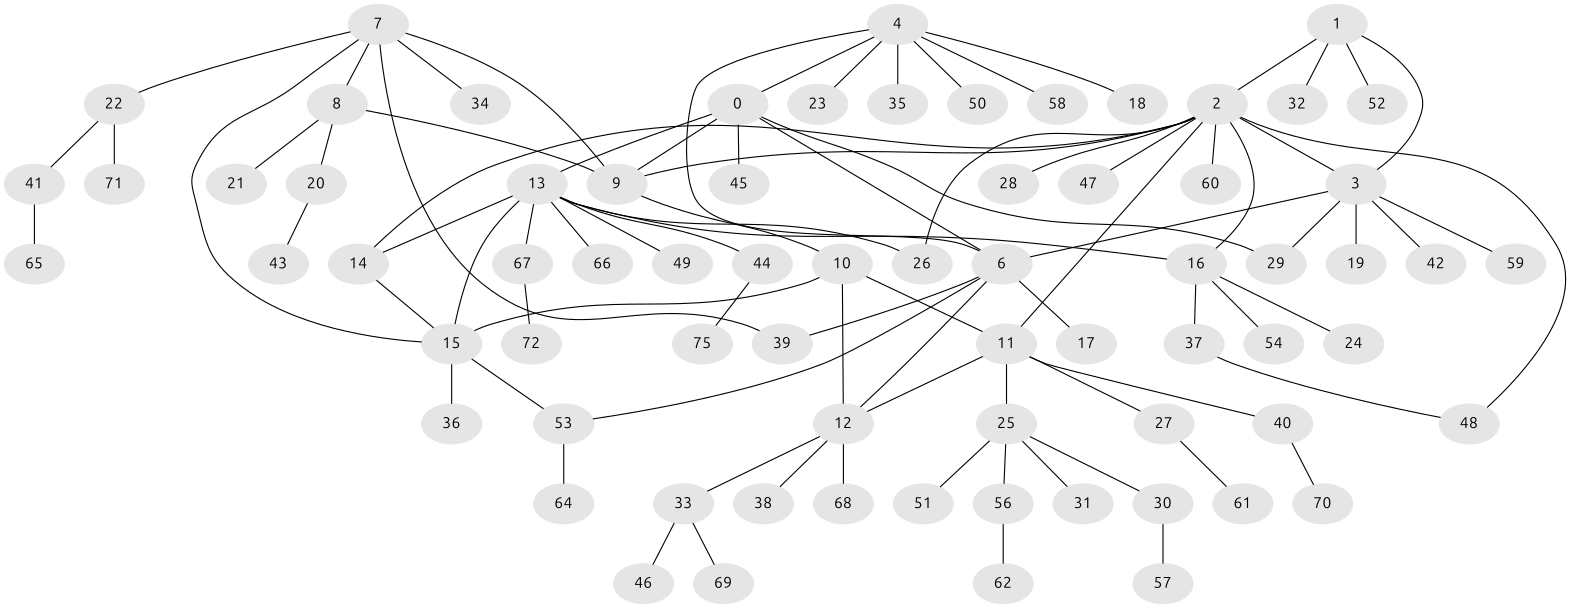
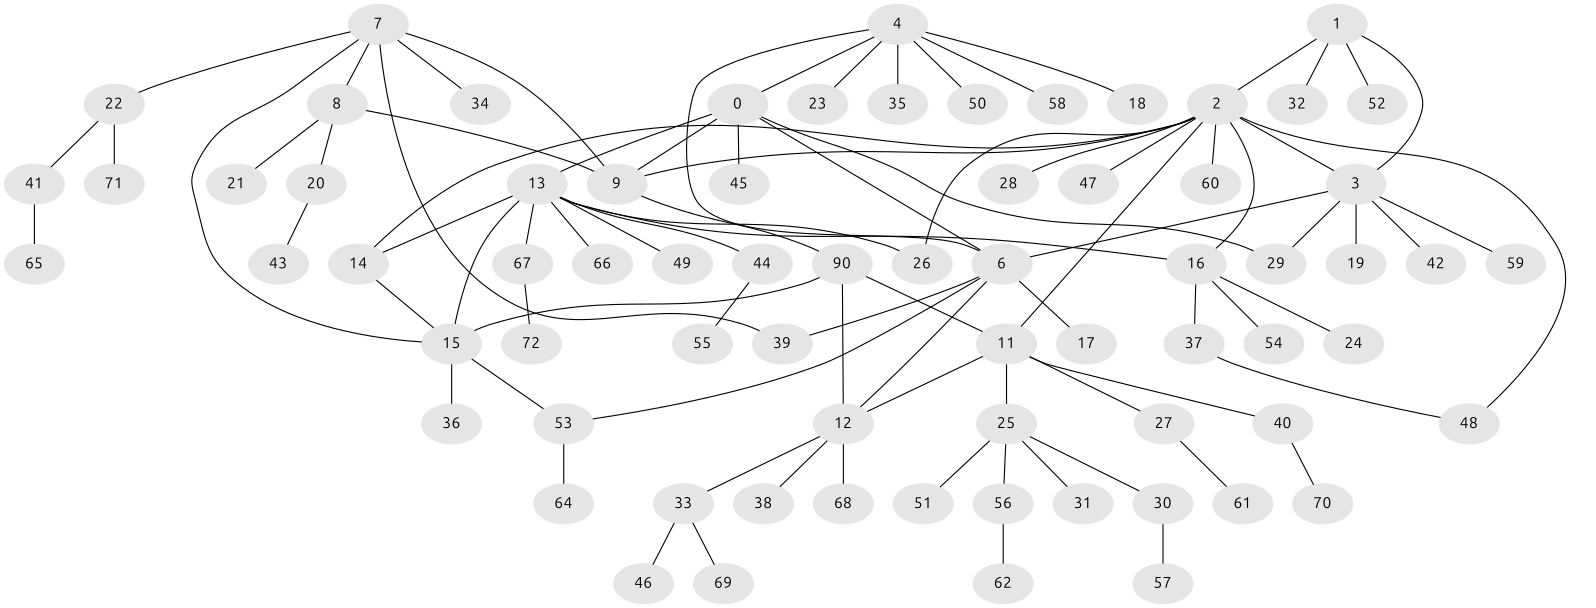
(842, 264) -> (842, 264)
(702, 344) -> (702, 344)
